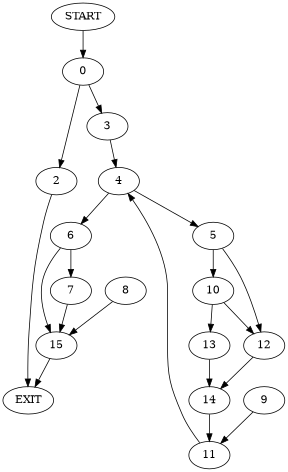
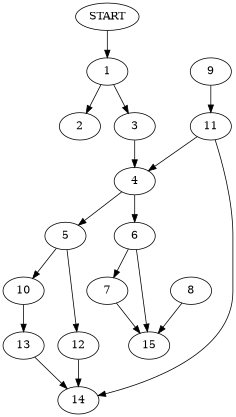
(83, 72) -> (107, 72)
(236, 315) -> none
(28, 400) -> none
(209, 424) -> (231, 302)
